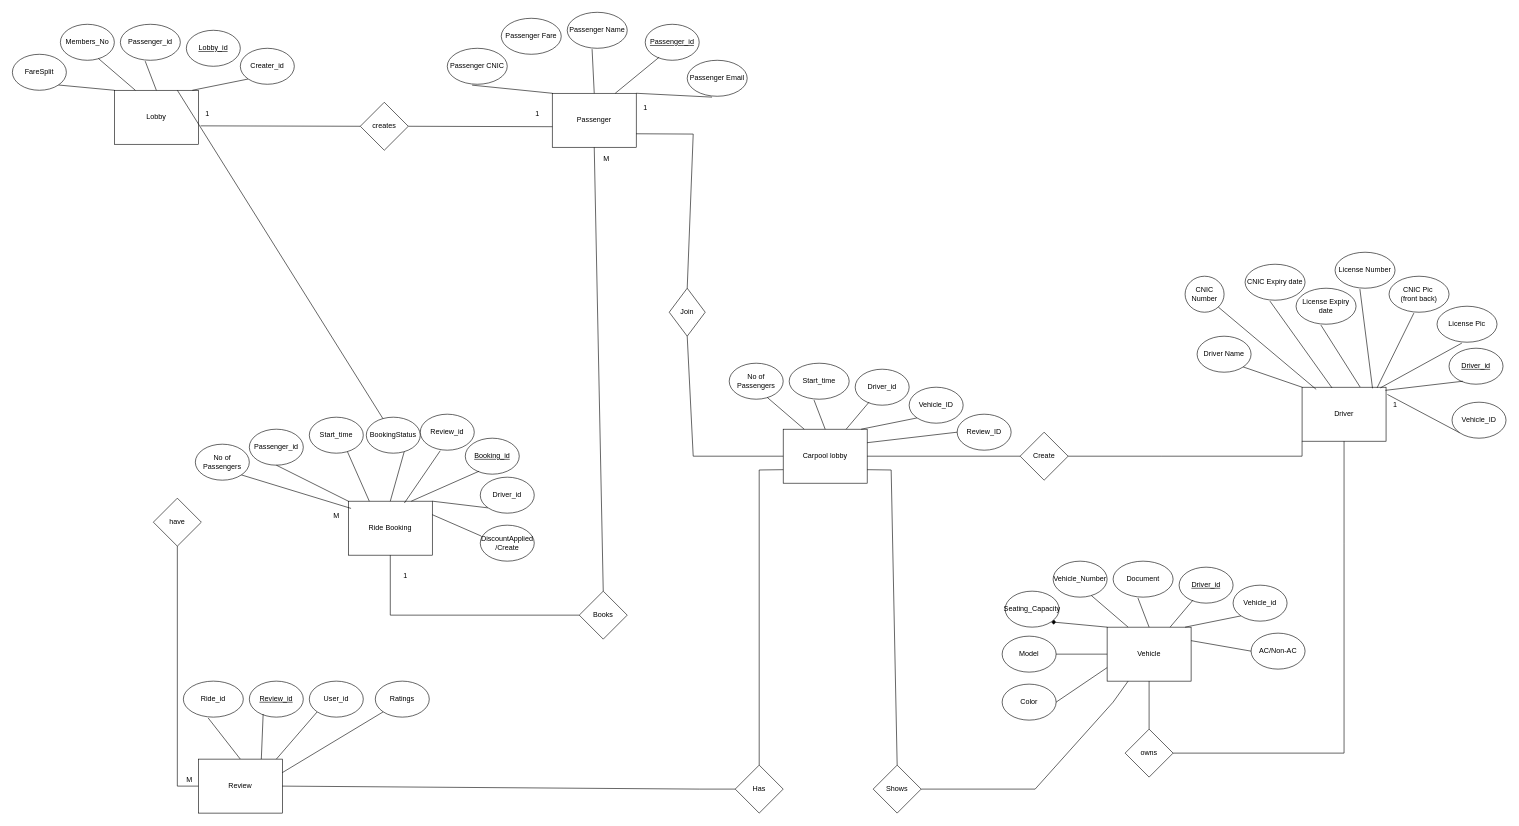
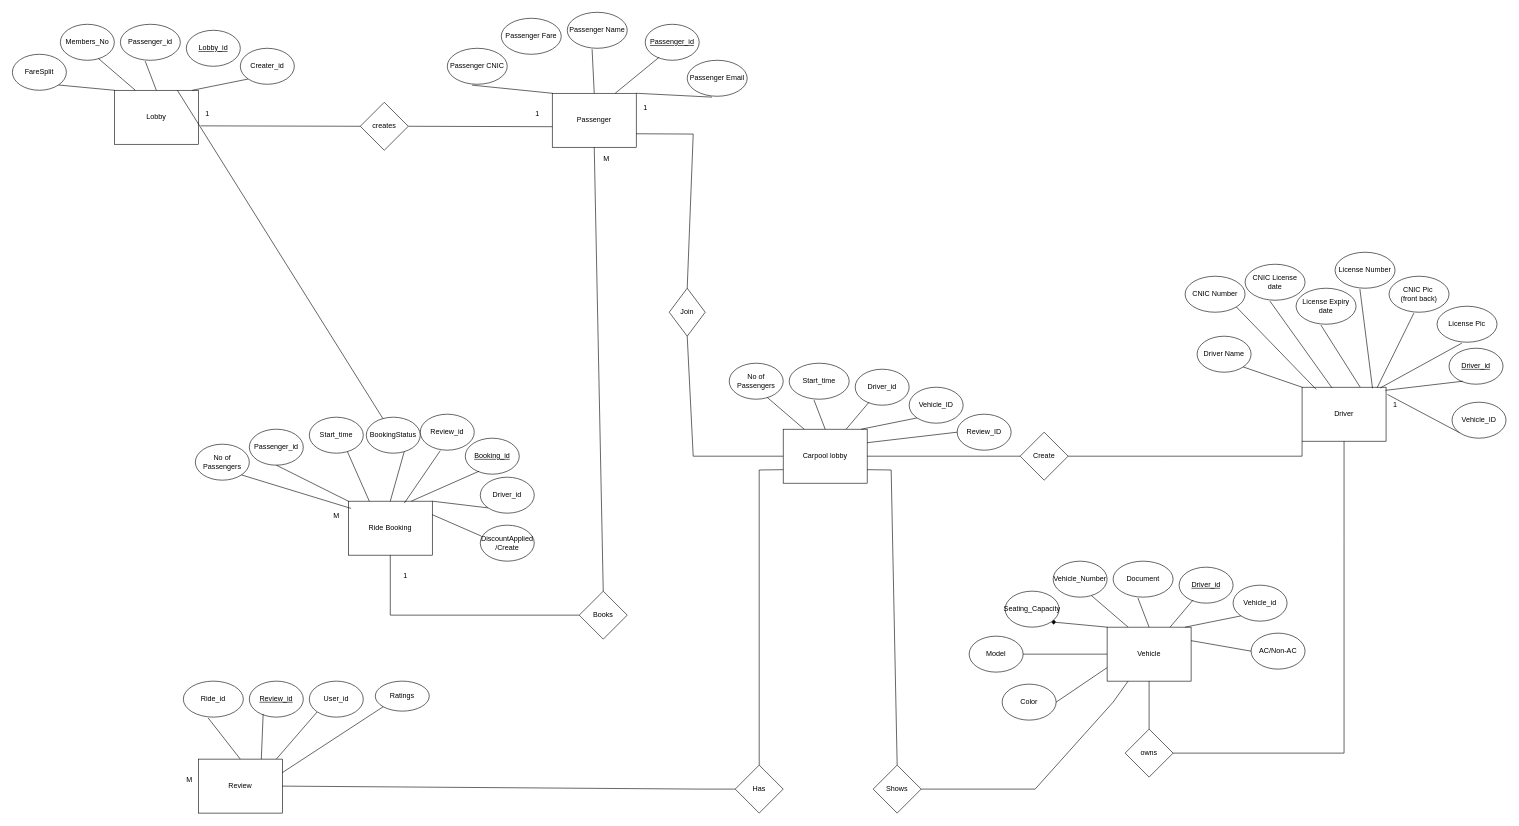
(1275, 282) -> (1275, 282)
(1205, 294) -> (1215, 294)
(177, 522) -> none
(1029, 654) -> (996, 654)
(177, 676) -> none
(402, 699) -> (402, 696)
